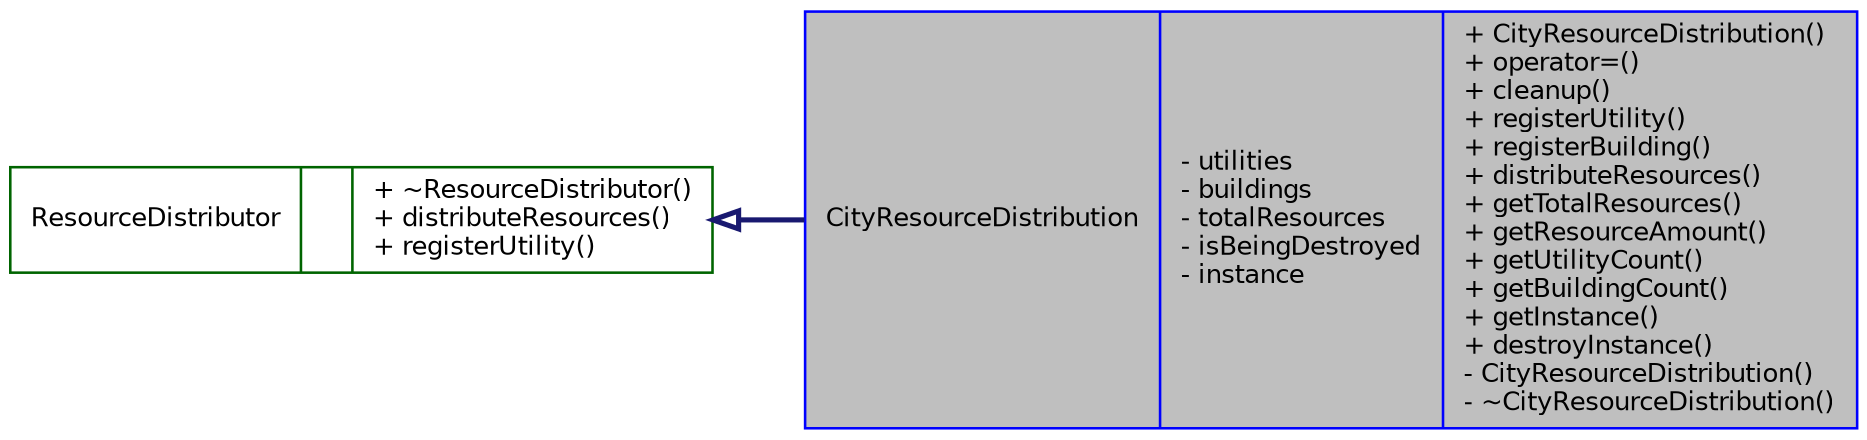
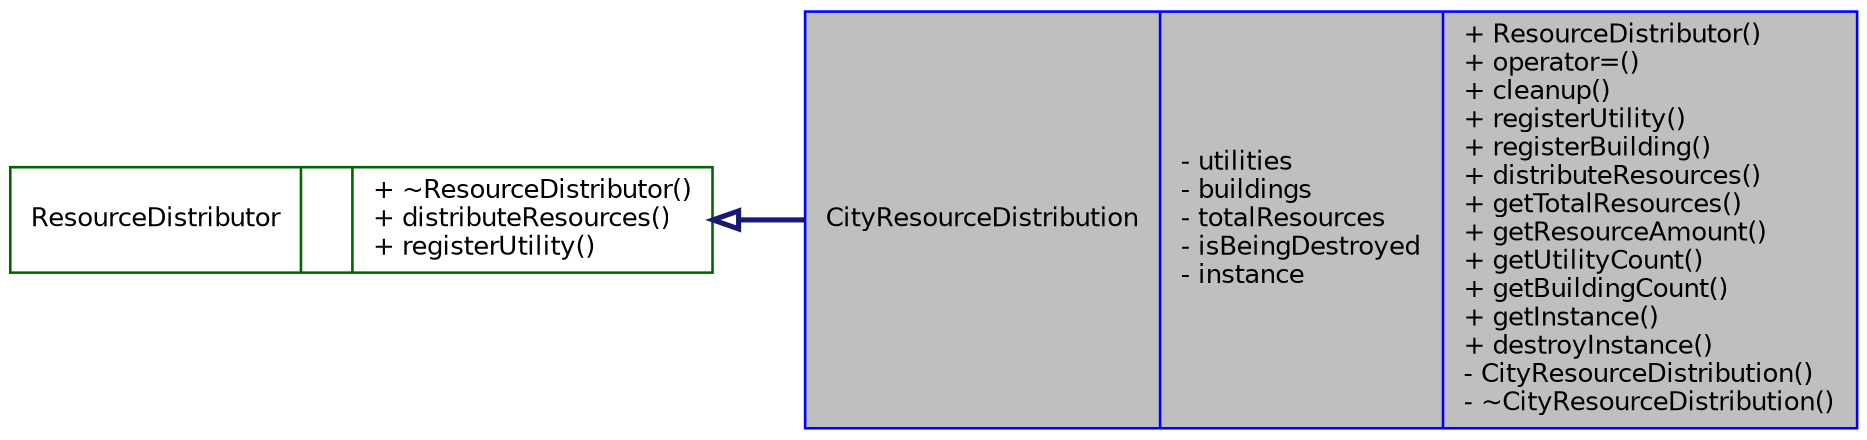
(1645, 35) -> (1613, 35)
